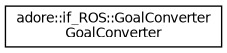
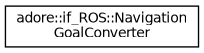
(114, 27) -> (102, 27)
